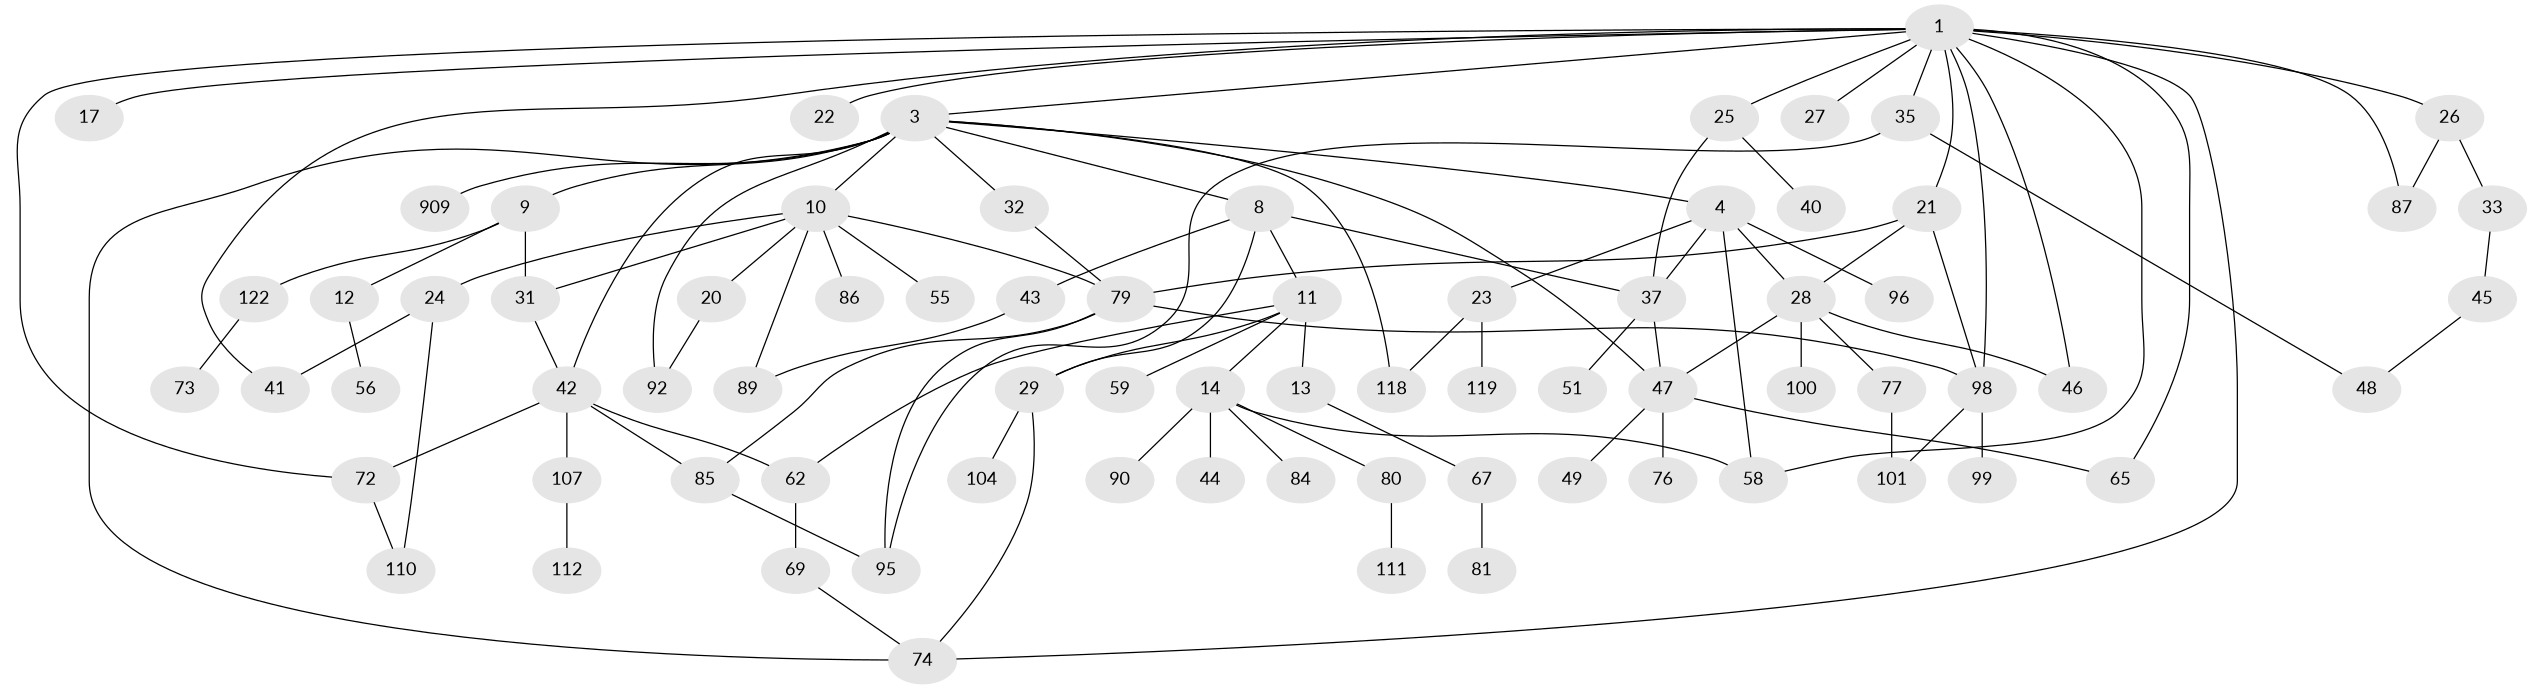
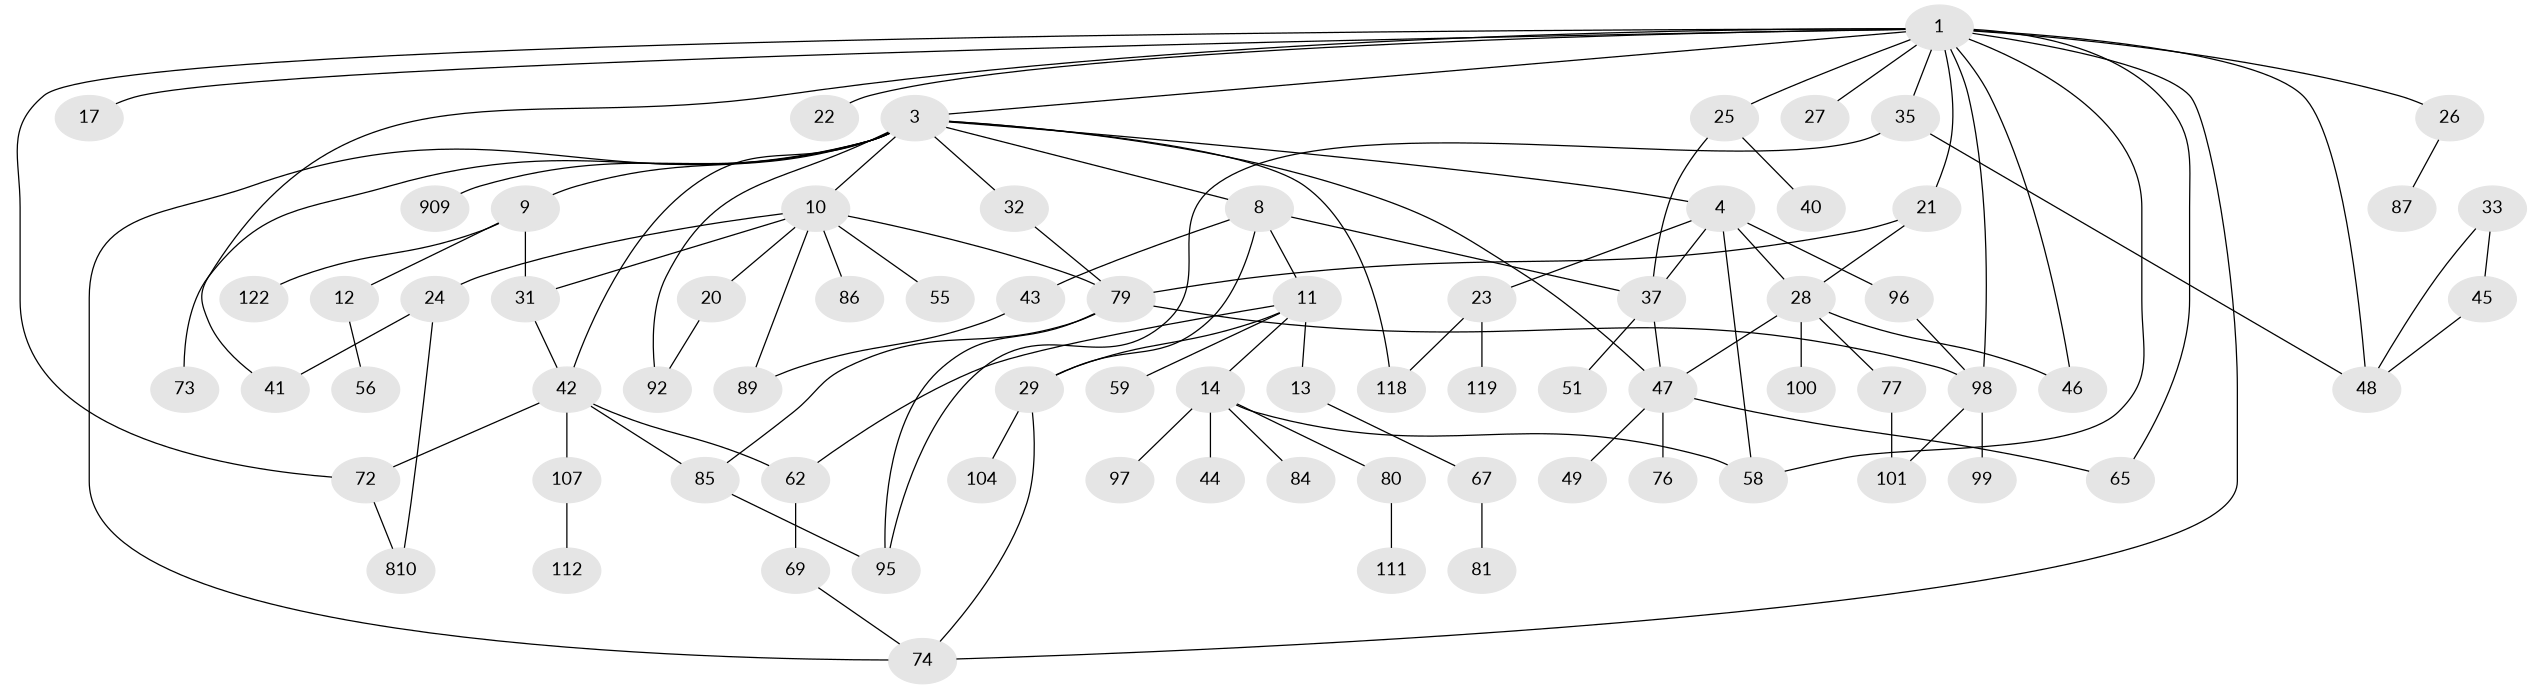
(2217, 55) -> (2278, 80)
(2471, 163) -> (2424, 296)
(1955, 299) -> (1949, 353)
(215, 349) -> (489, 166)
(1120, 480) -> (1120, 480)
(401, 571) -> (401, 571)
